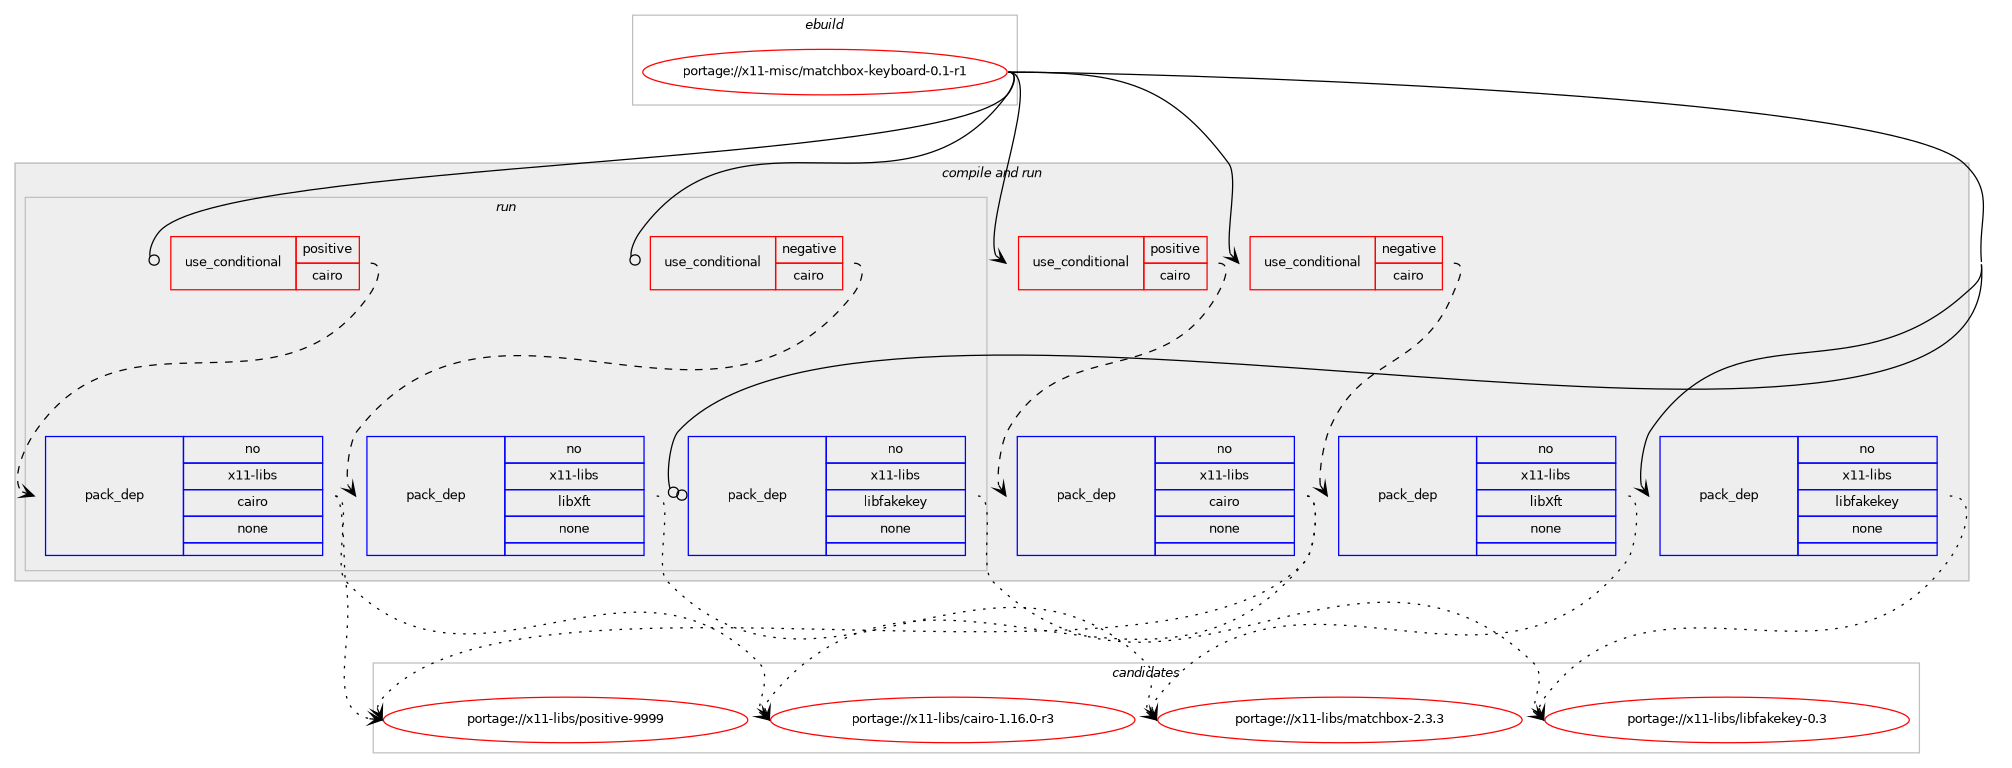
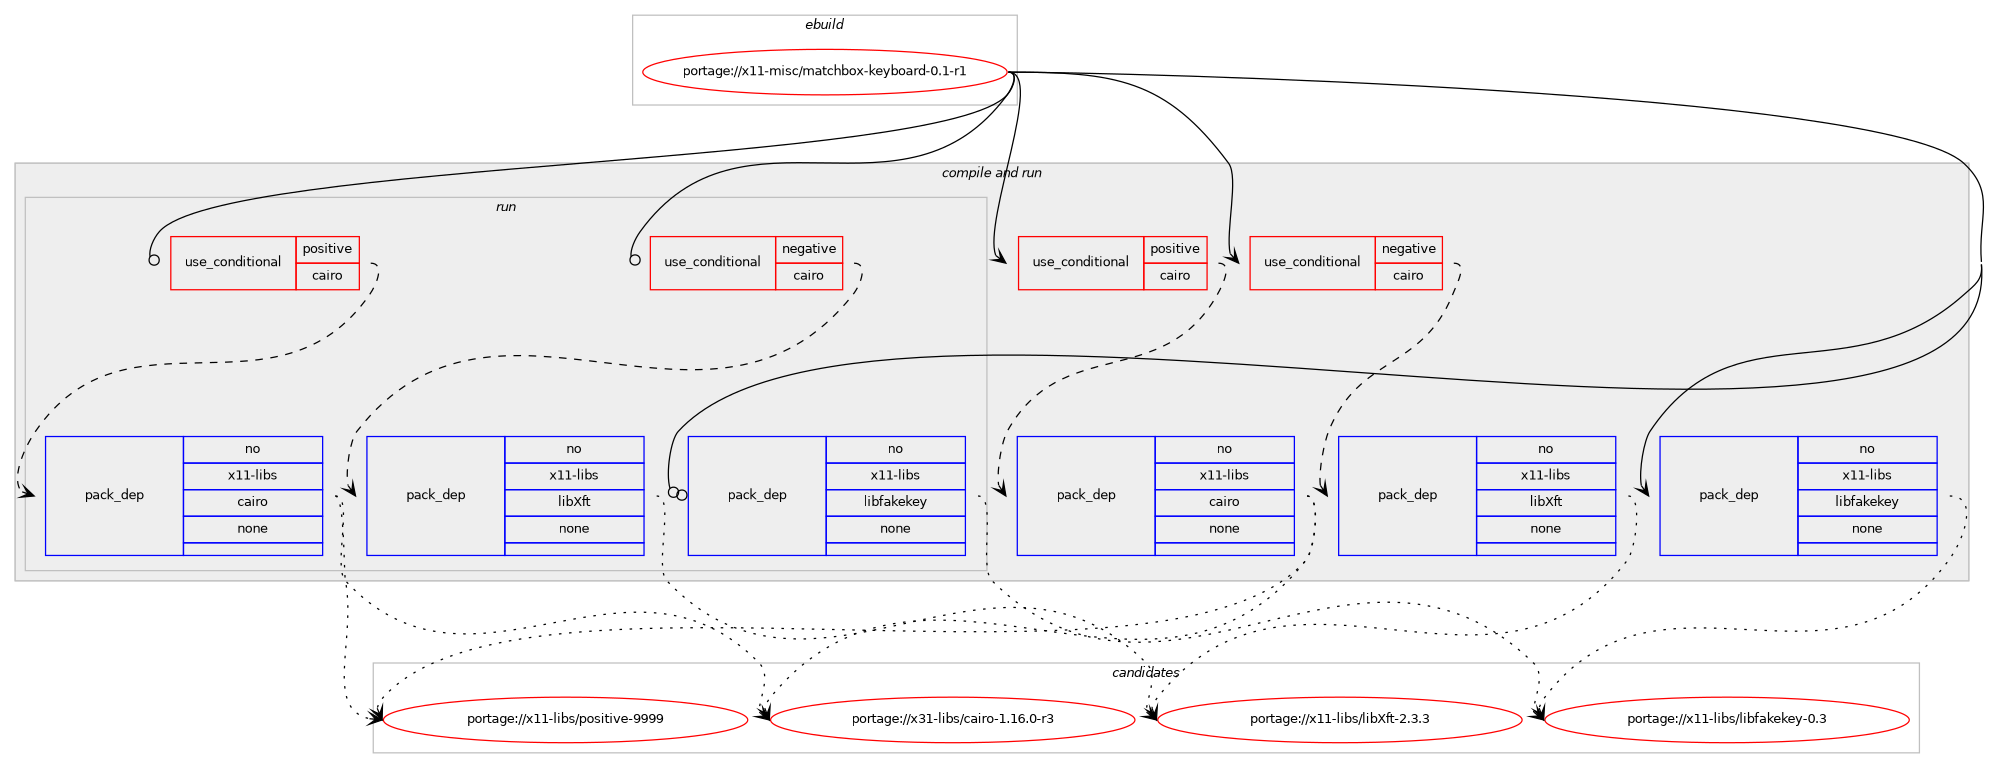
(953, 720) -> (953, 720)
(1340, 720) -> (1340, 720)
